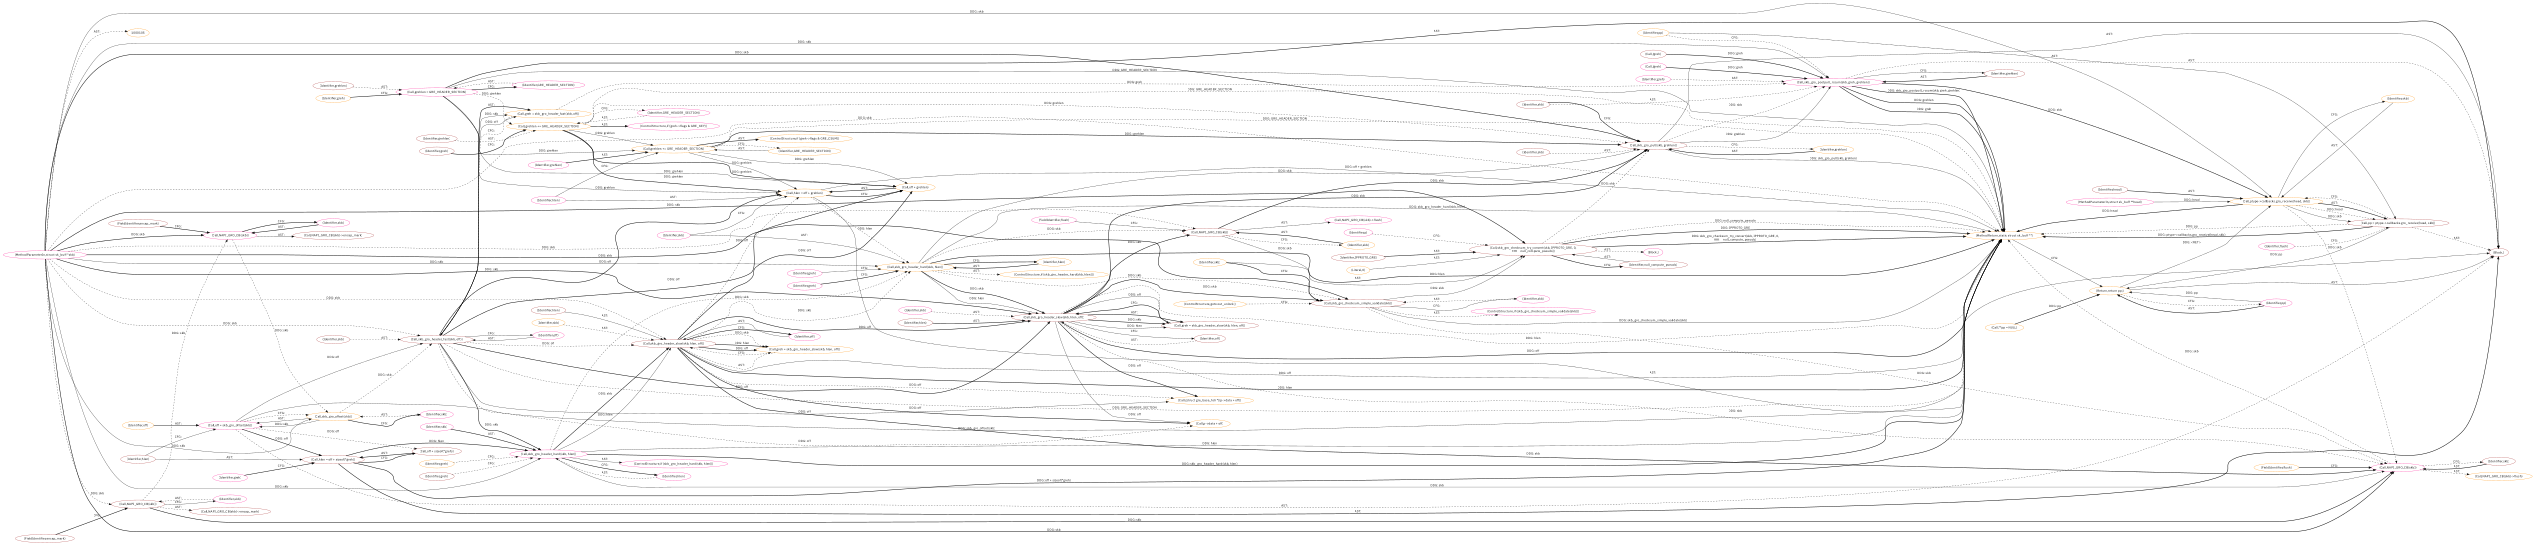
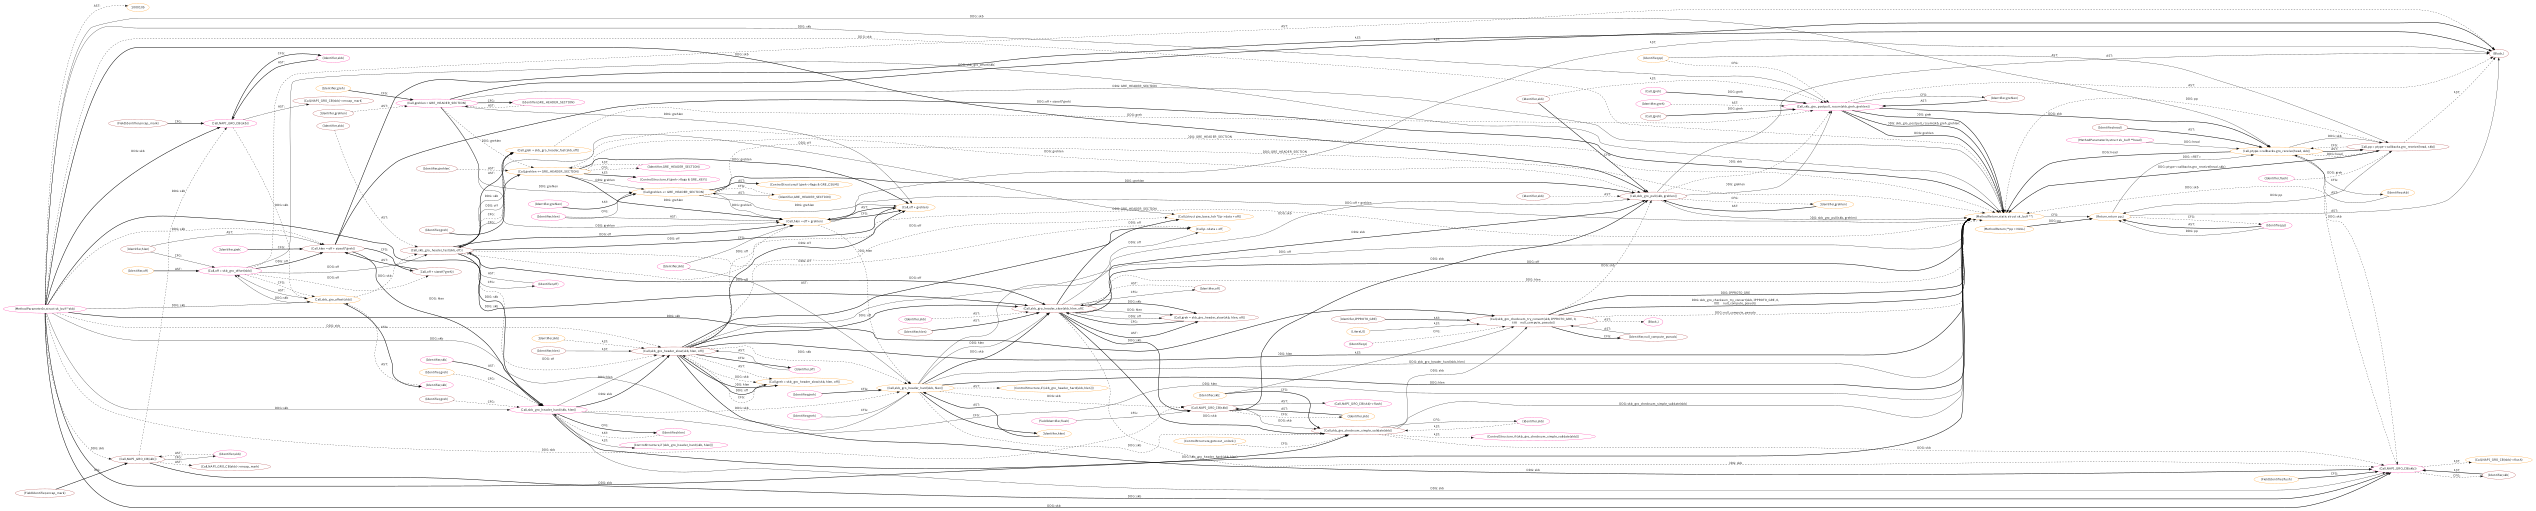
(2335, 241) -> (2335, 173)
(220, 325) -> (164, 231)
(2004, 328) -> (2004, 229)
